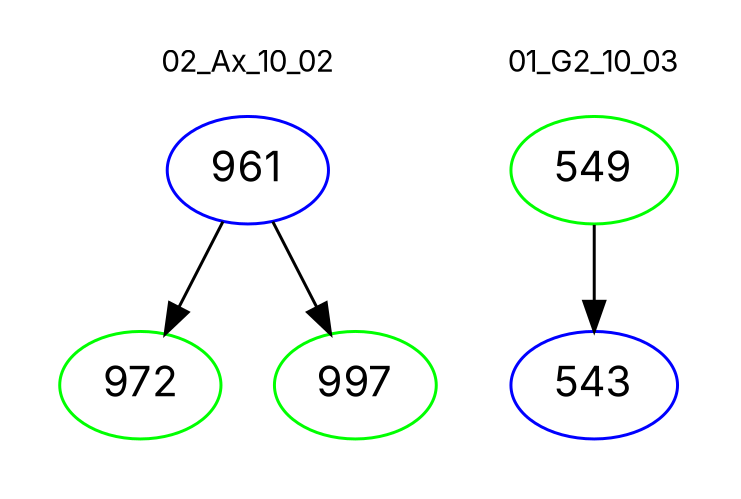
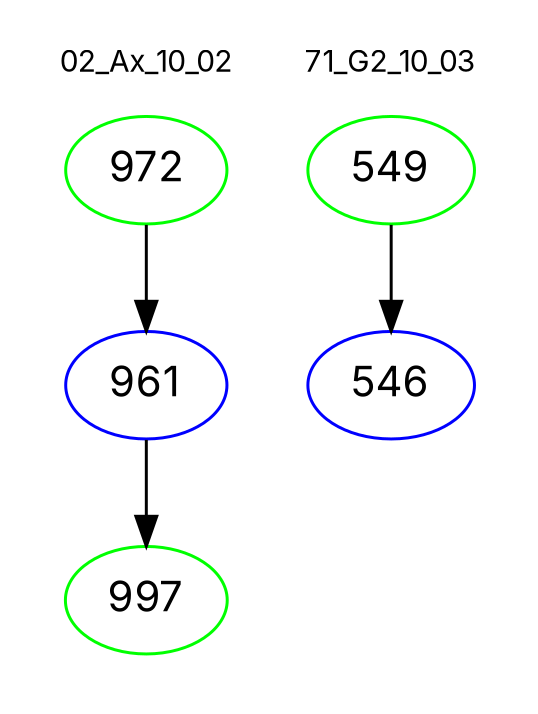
(594, 64) -> (391, 64)
(201, 264) -> (146, 263)
(594, 385) -> (391, 385)
